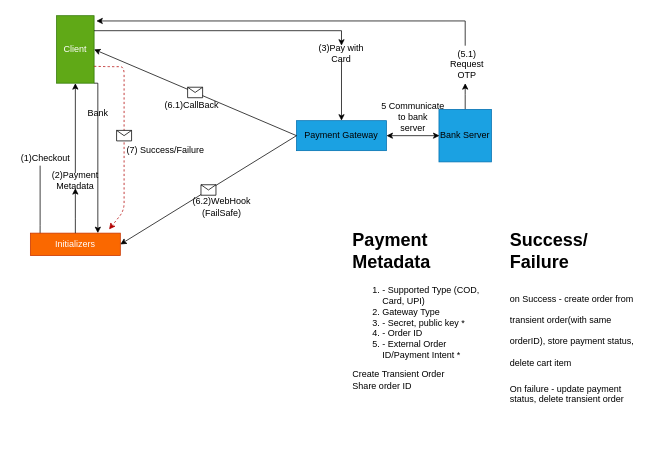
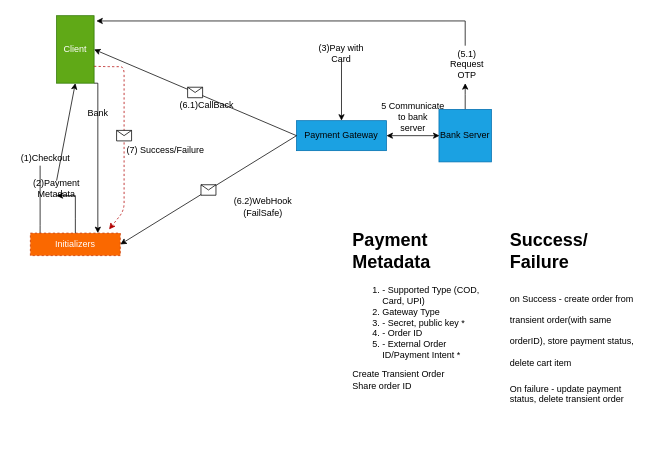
(222, 30) -> none
(192, 105) -> (207, 105)
(75, 180) -> (57, 188)
(222, 207) -> (263, 207)
(75, 244) -> (75, 244)
